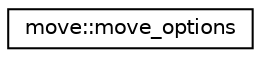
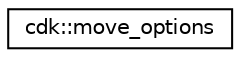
(130, 29) -> (120, 29)
